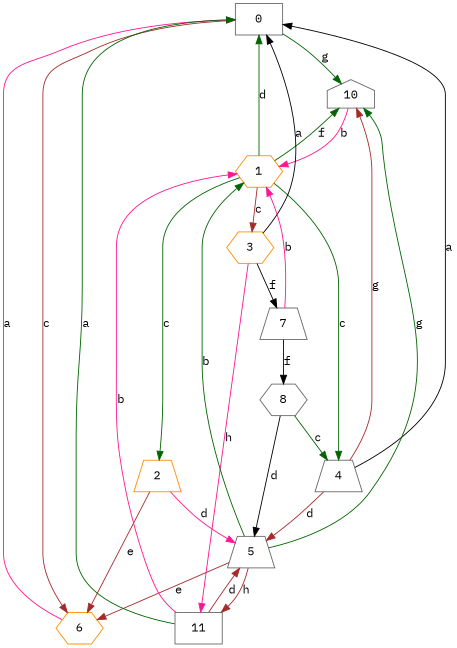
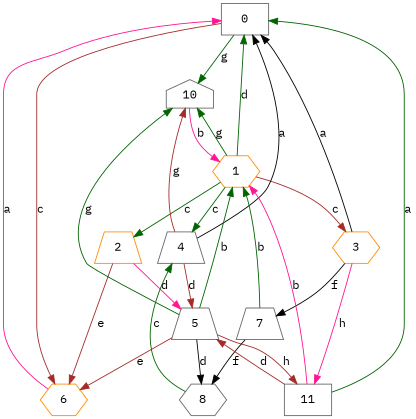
(322, 133) -> (219, 133)
(284, 251) -> (256, 251)
(268, 472) -> (199, 357)
